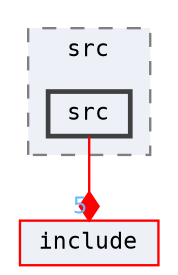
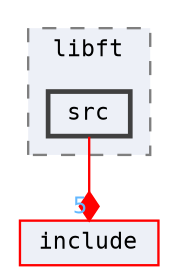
(89, 50) -> (89, 50)
